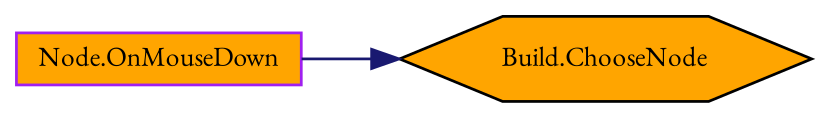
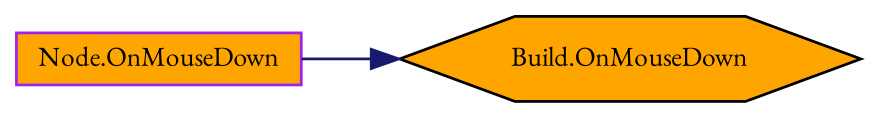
(606, 59) -> (630, 59)
